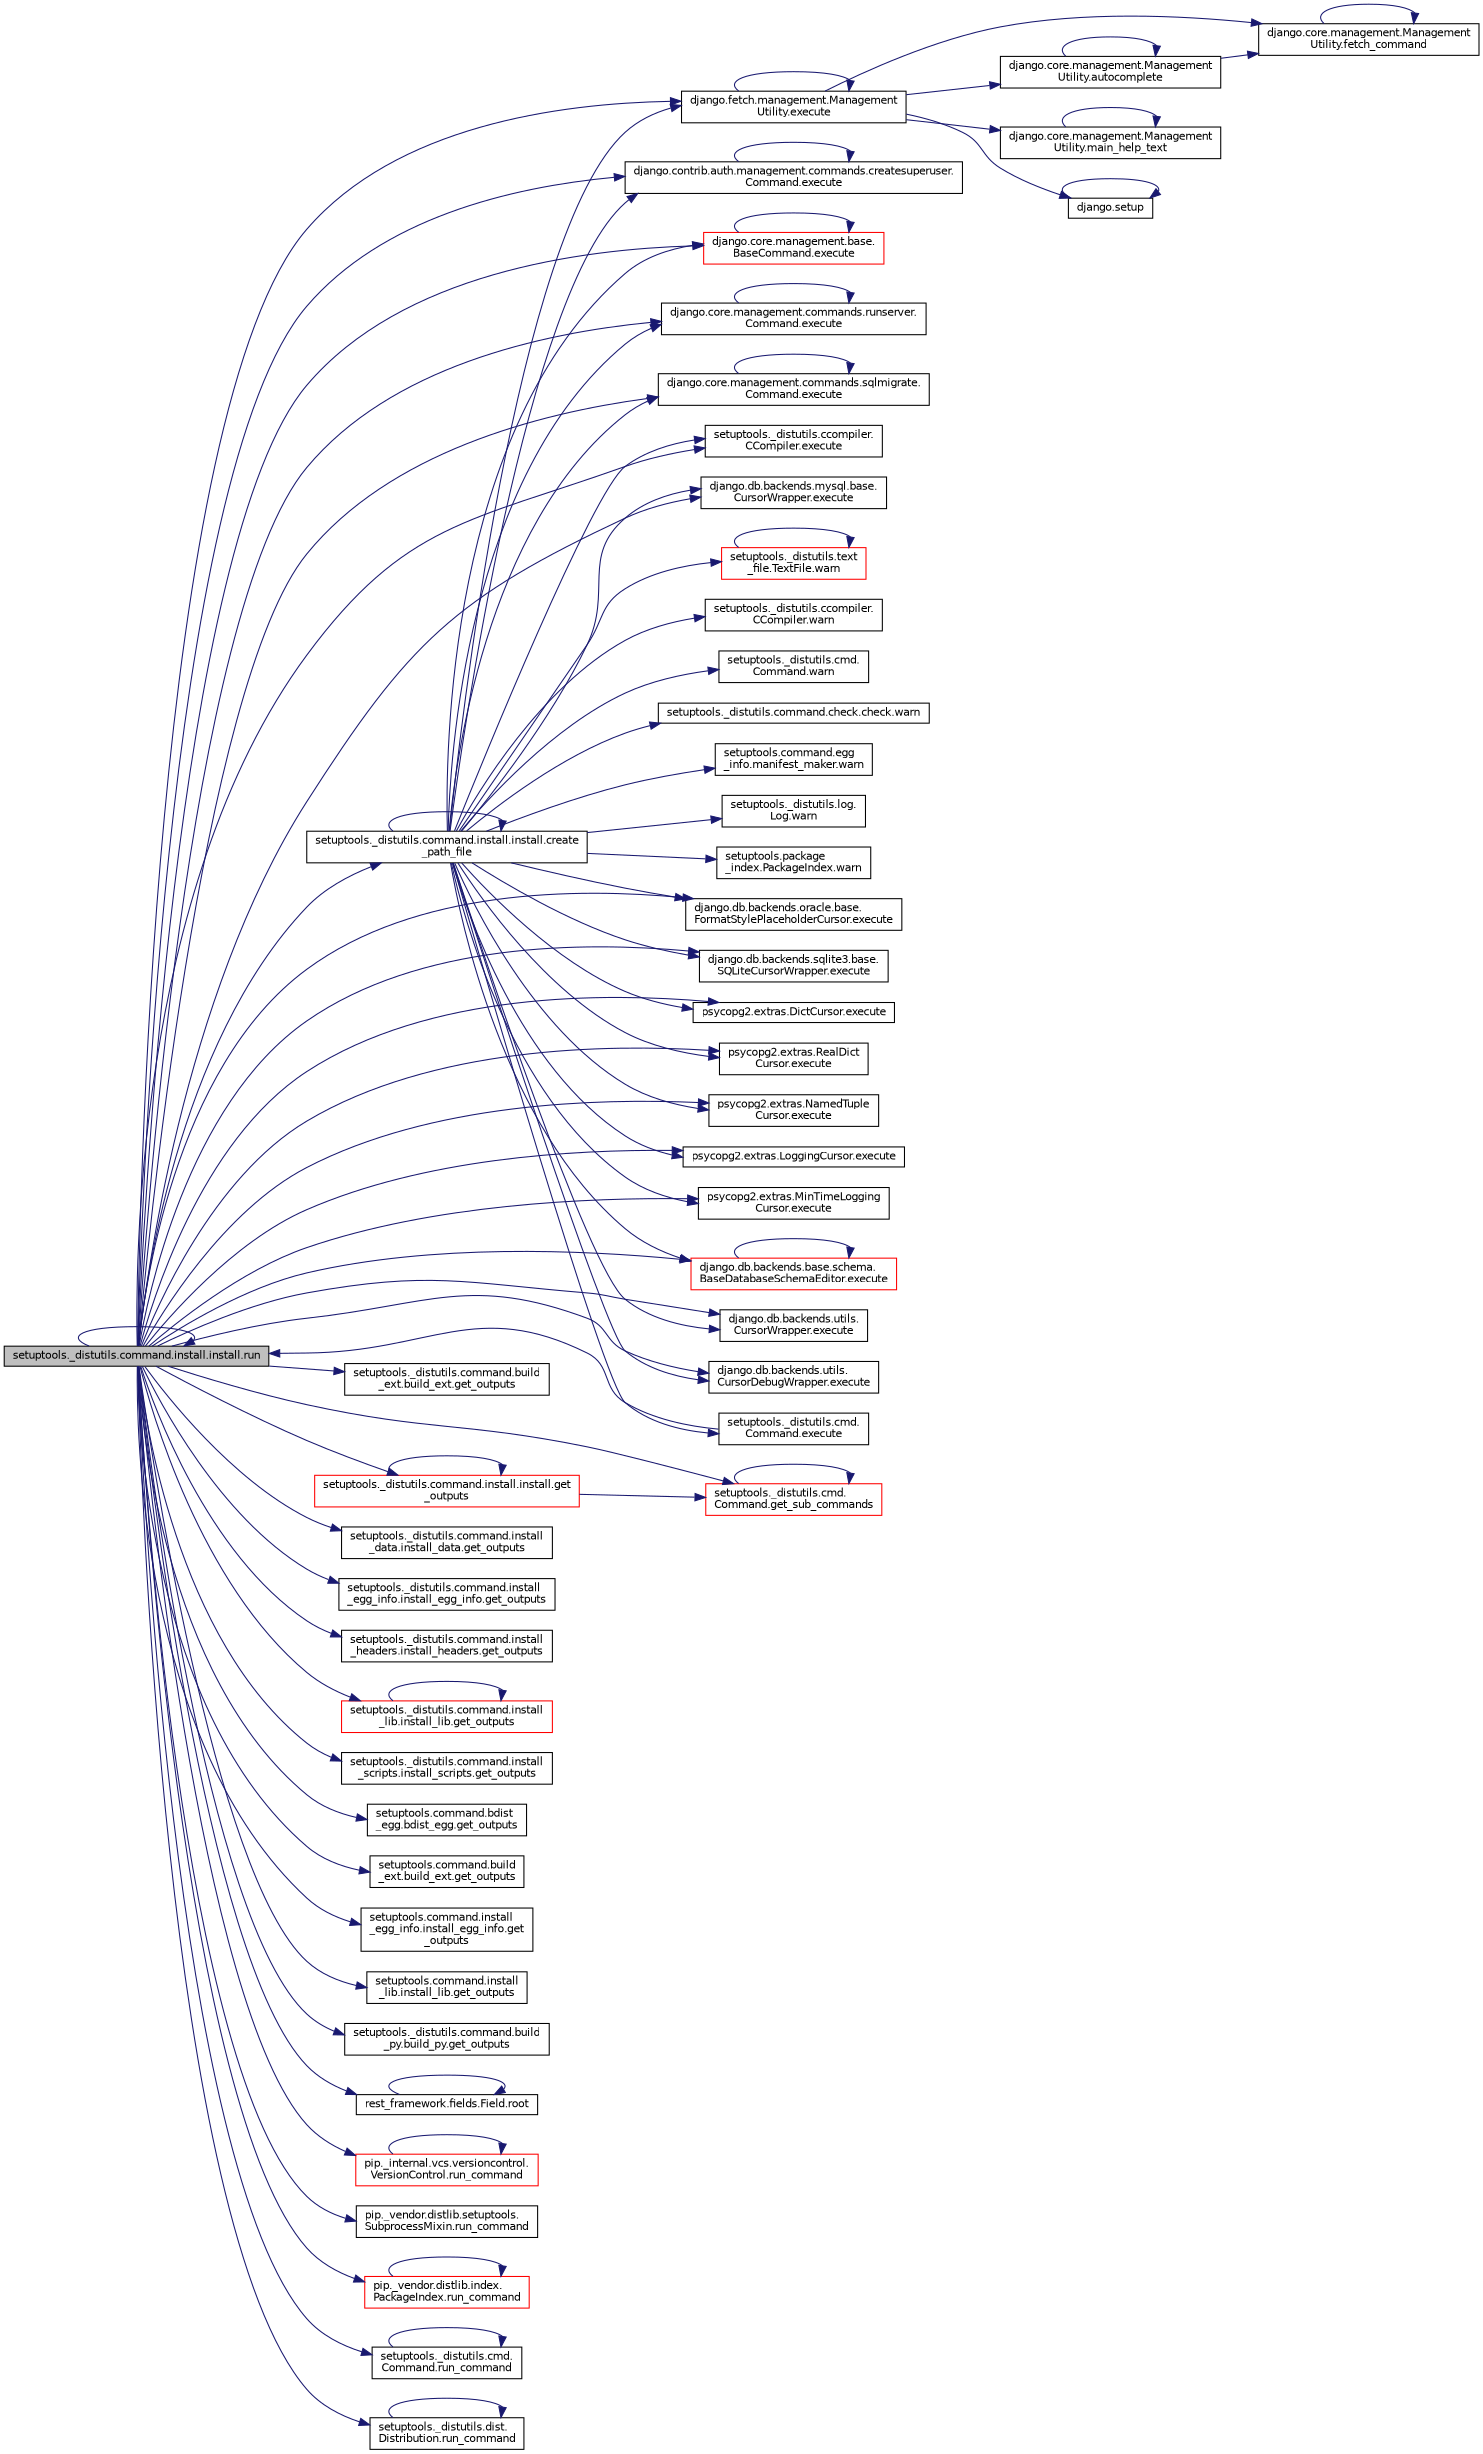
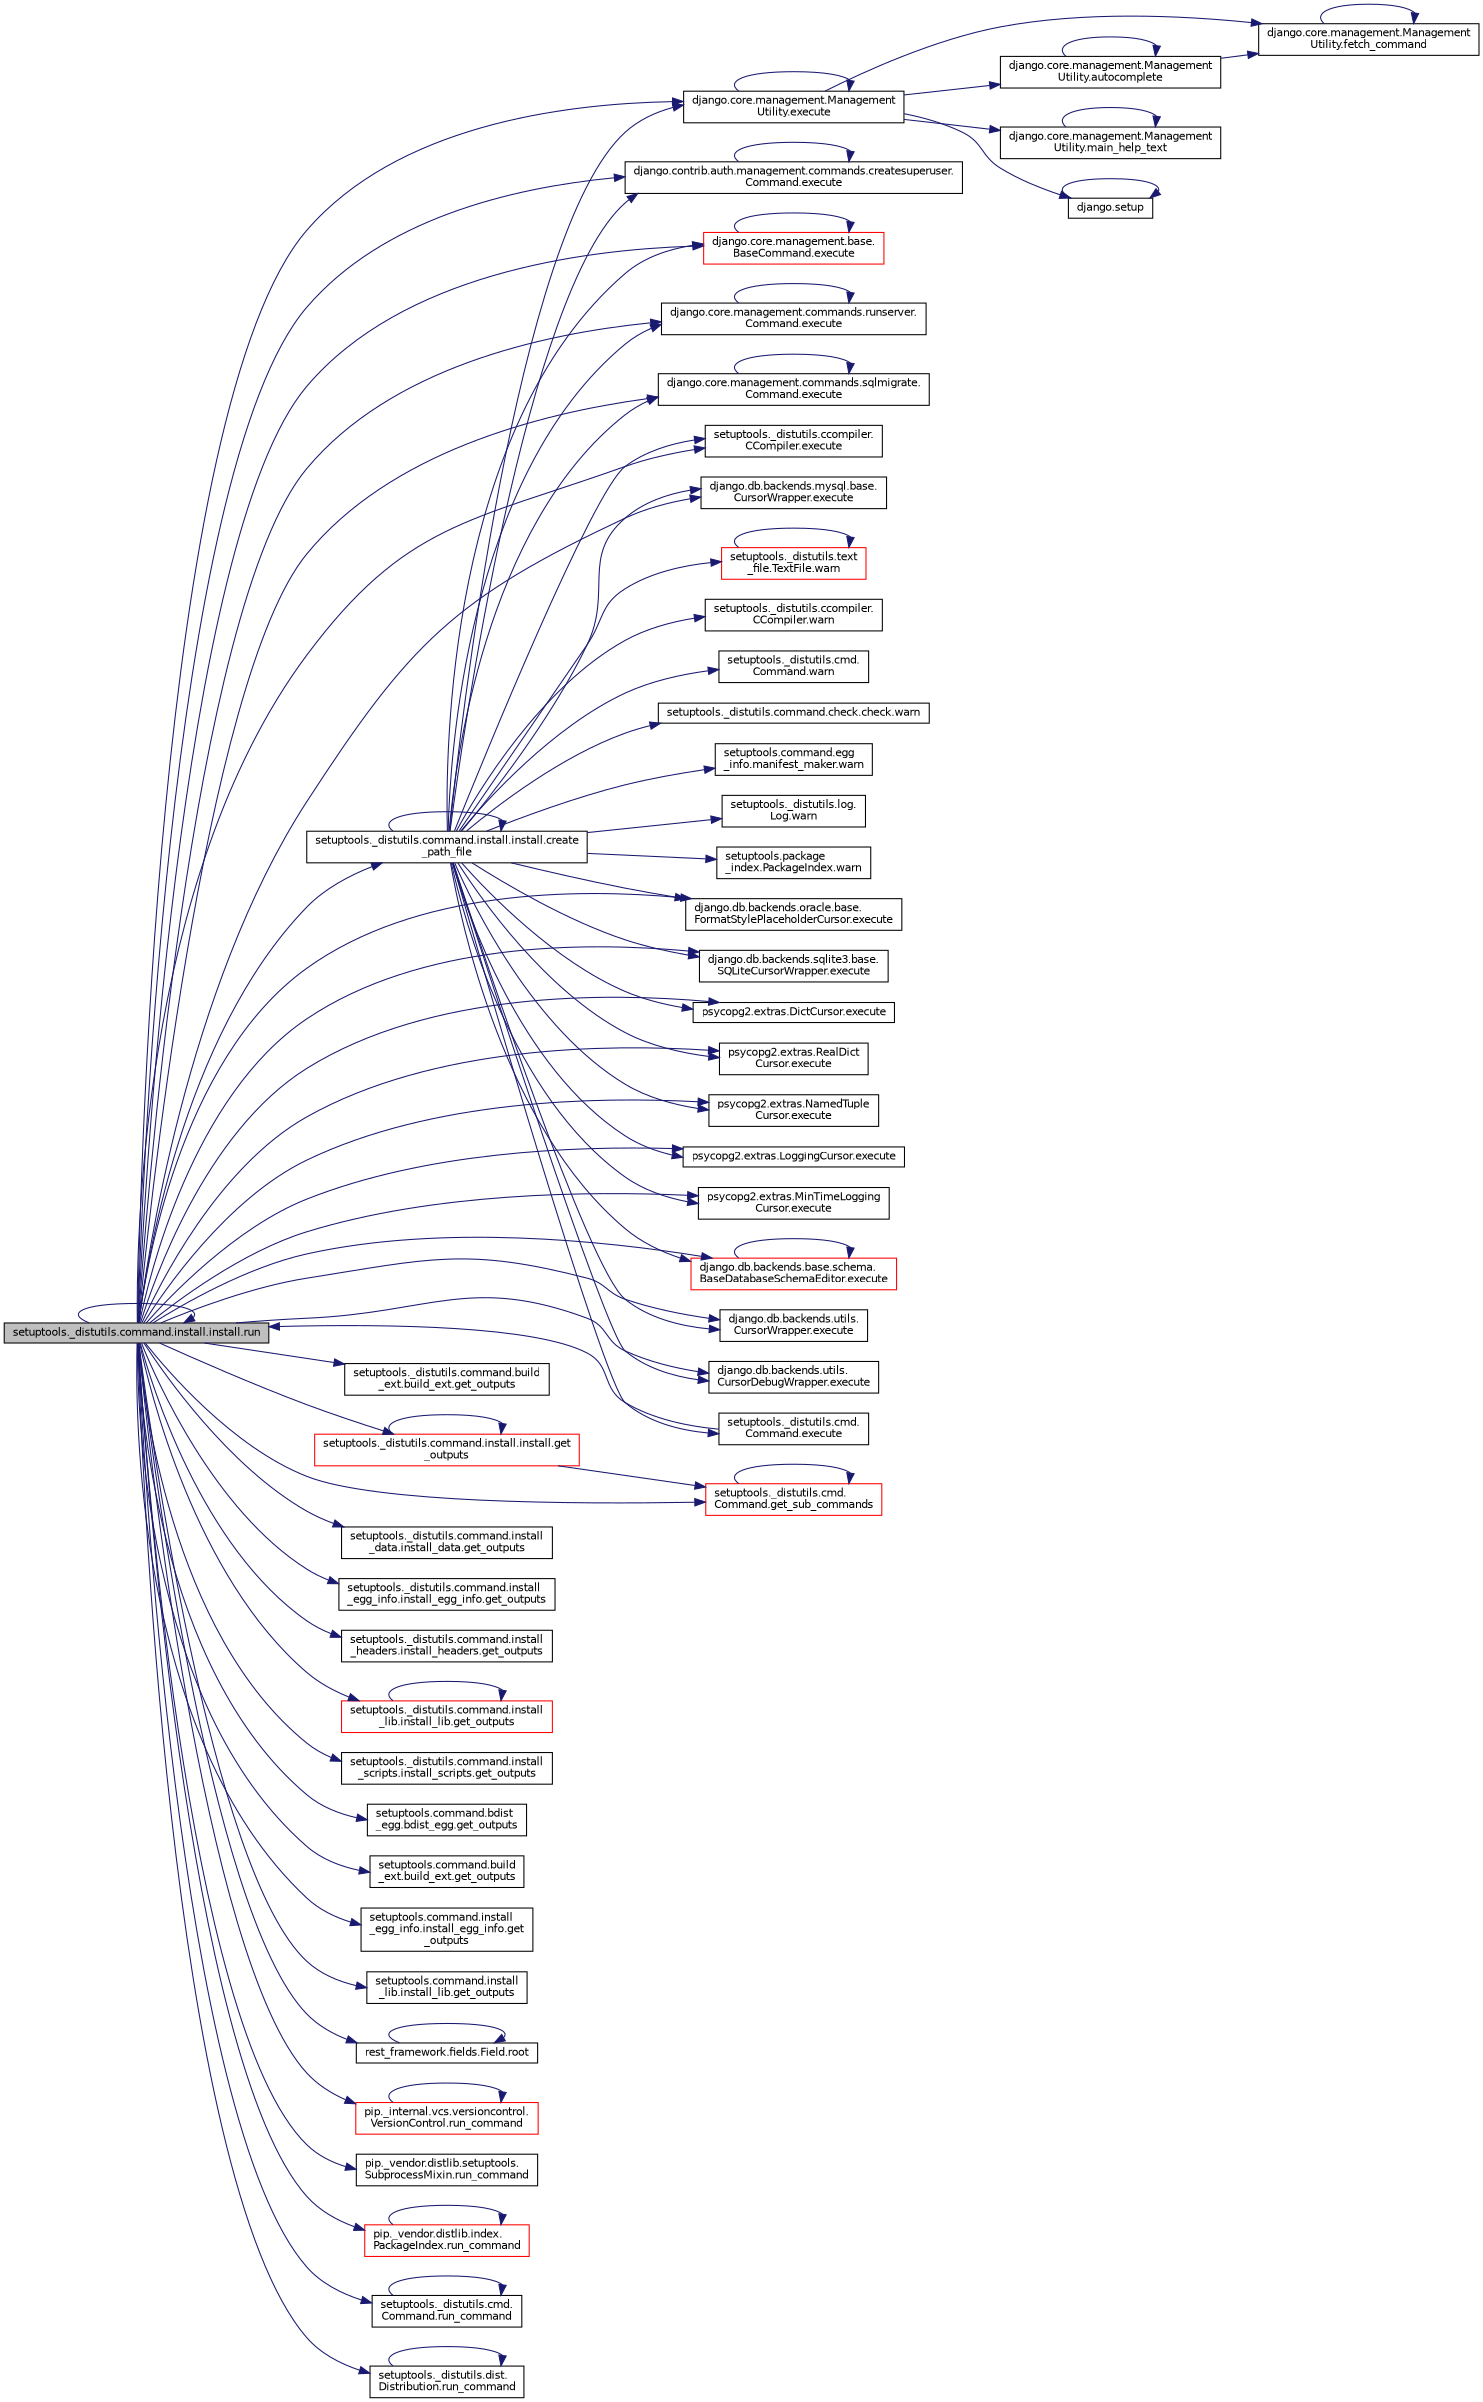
(794, 107) -> (794, 107)
(447, 2039) -> none
